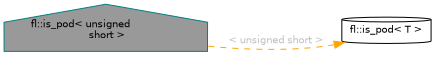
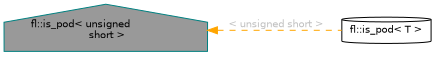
(271, 49) -> (280, 30)
